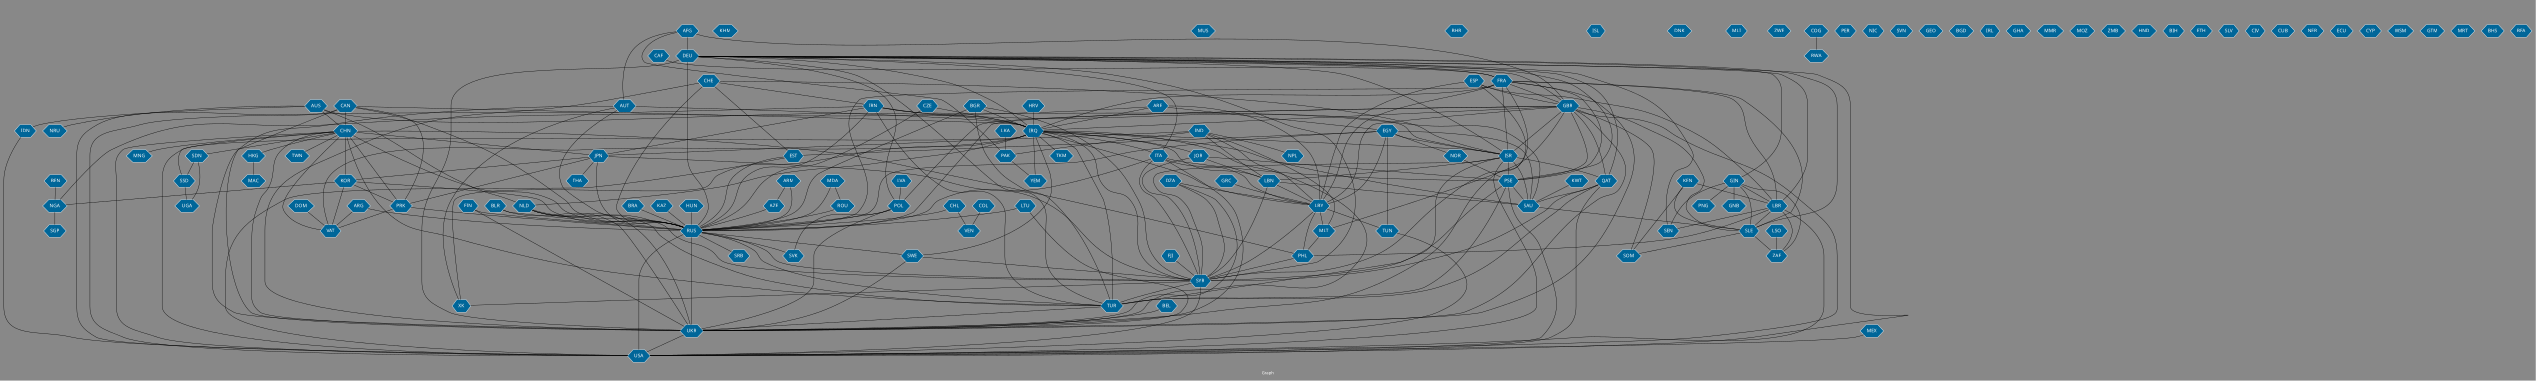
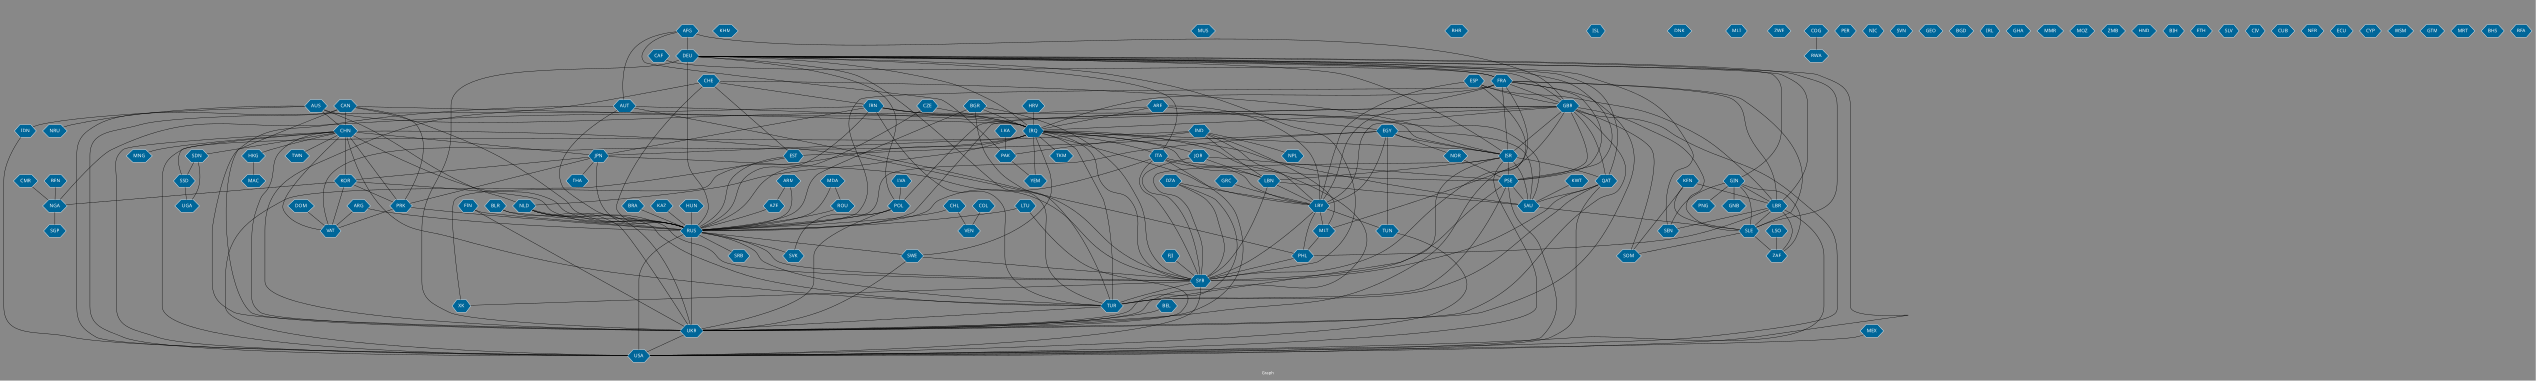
(486, 161) -> (910, 163)
none -> (26, 181)
